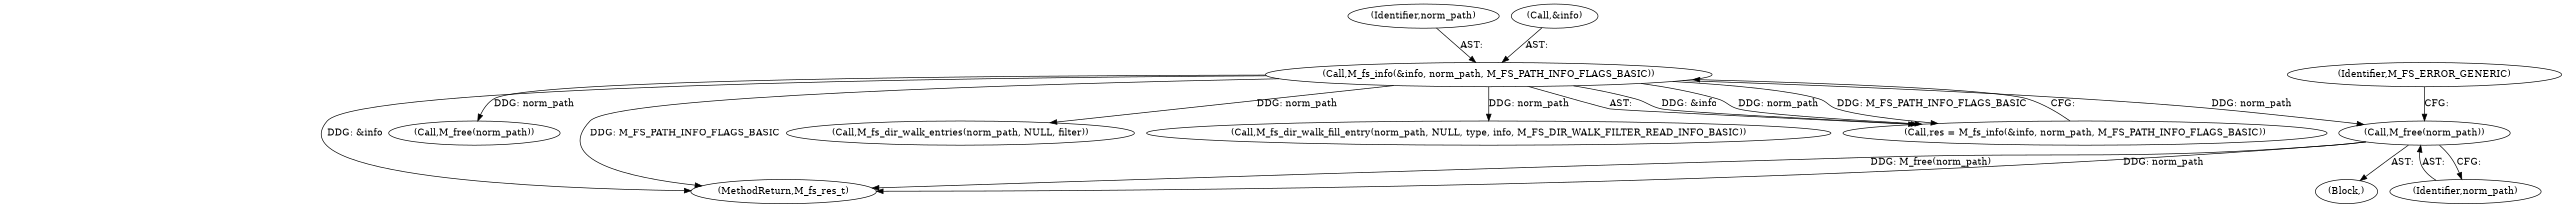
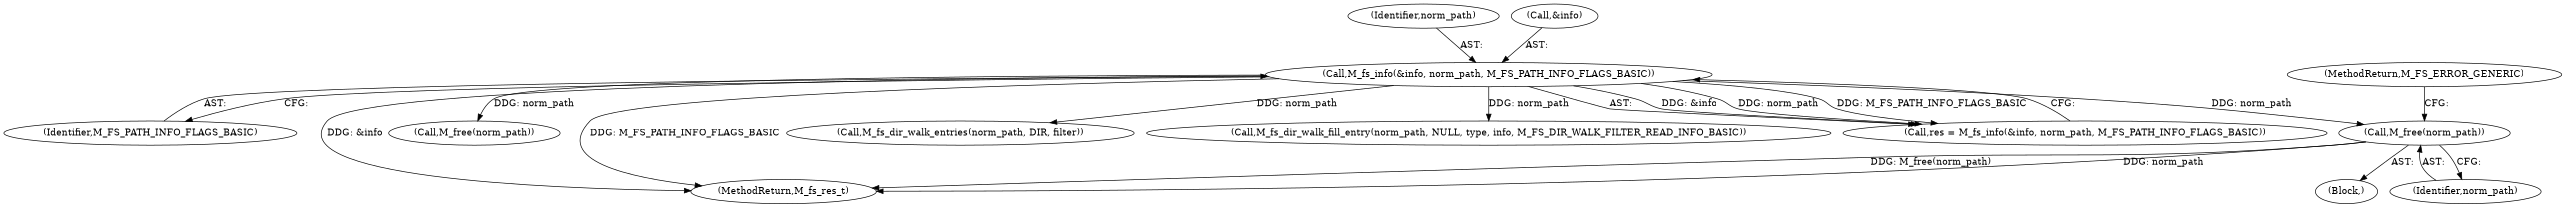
(2425, 75) -> (2425, 75)
none -> (150, 133)
(960, 133) -> (960, 133)
